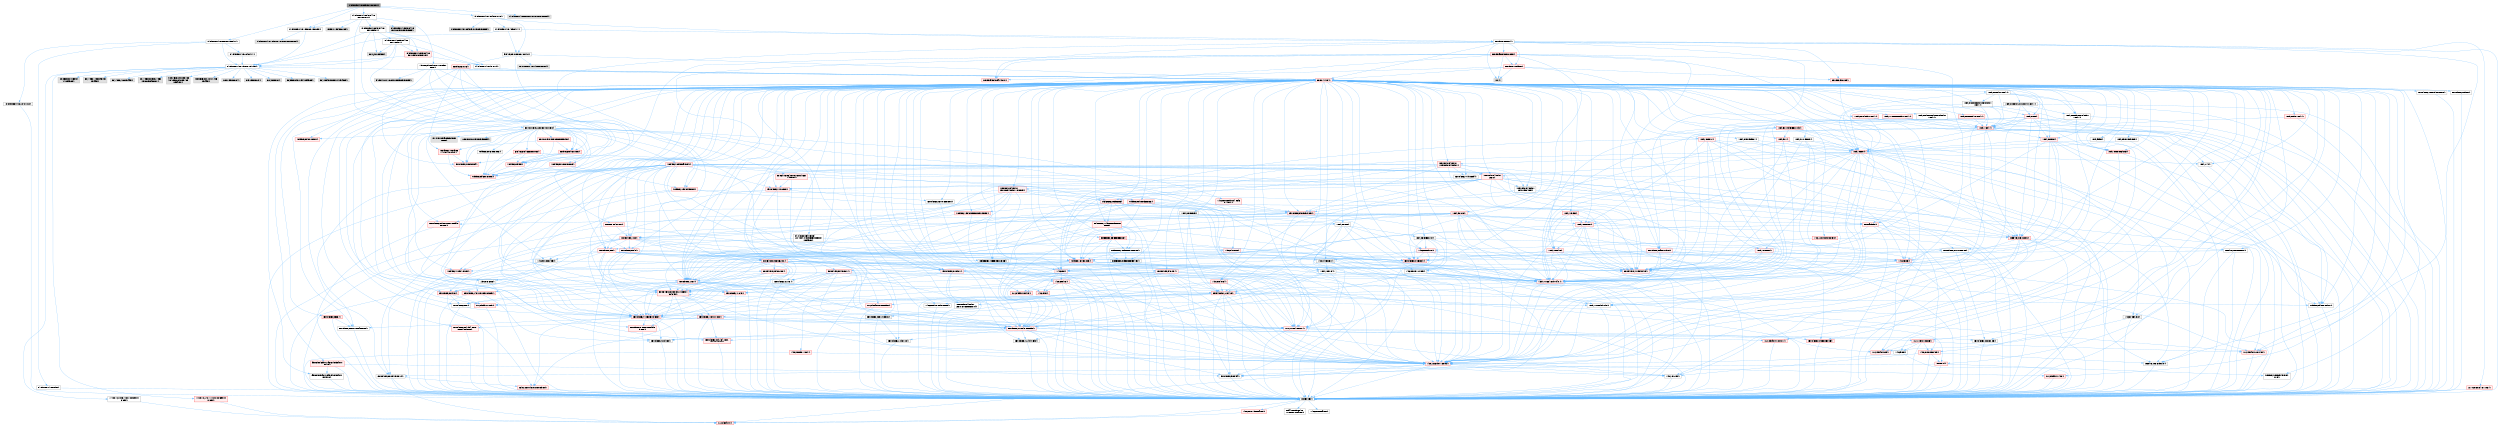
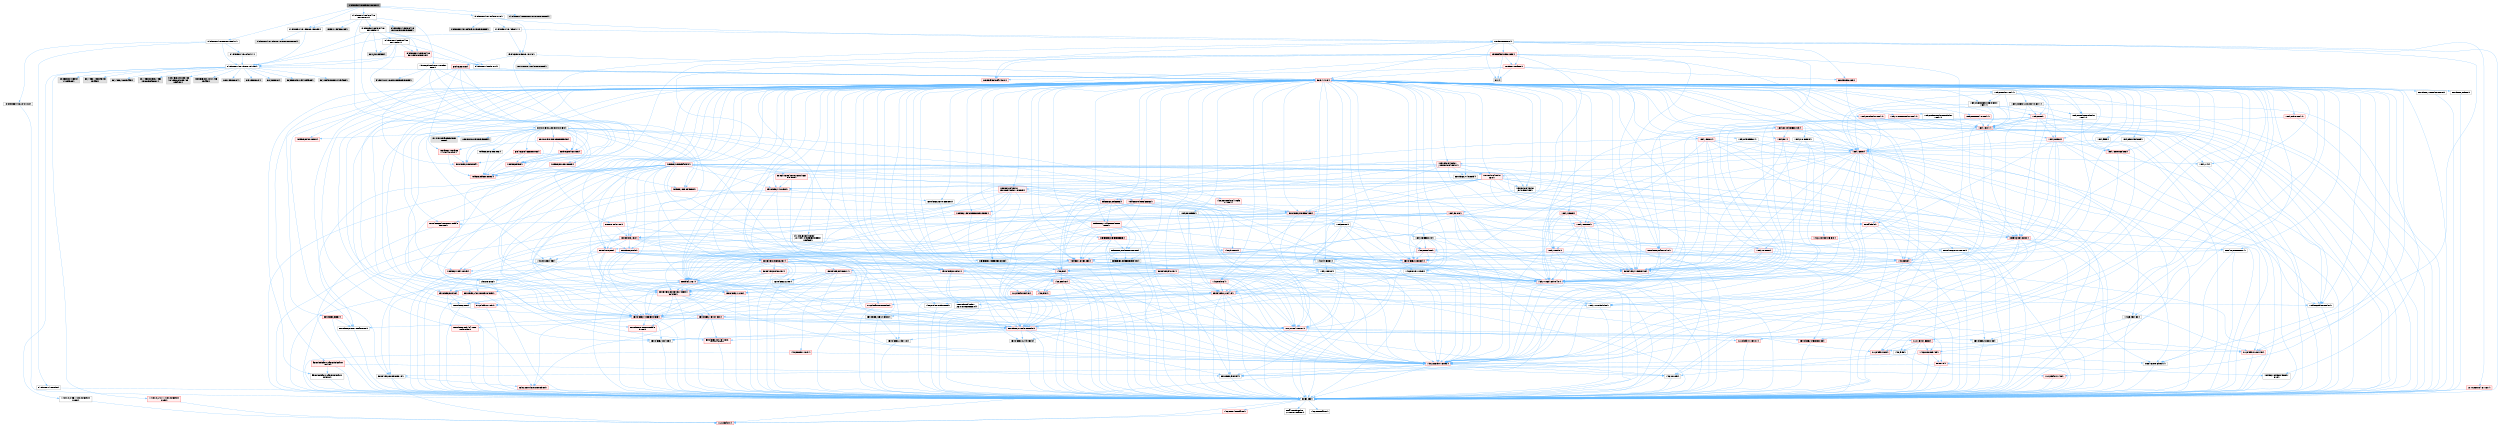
(792, 177) -> (792, 177)
(688, 282) -> (689, 282)
(465, 328) -> (465, 328)
